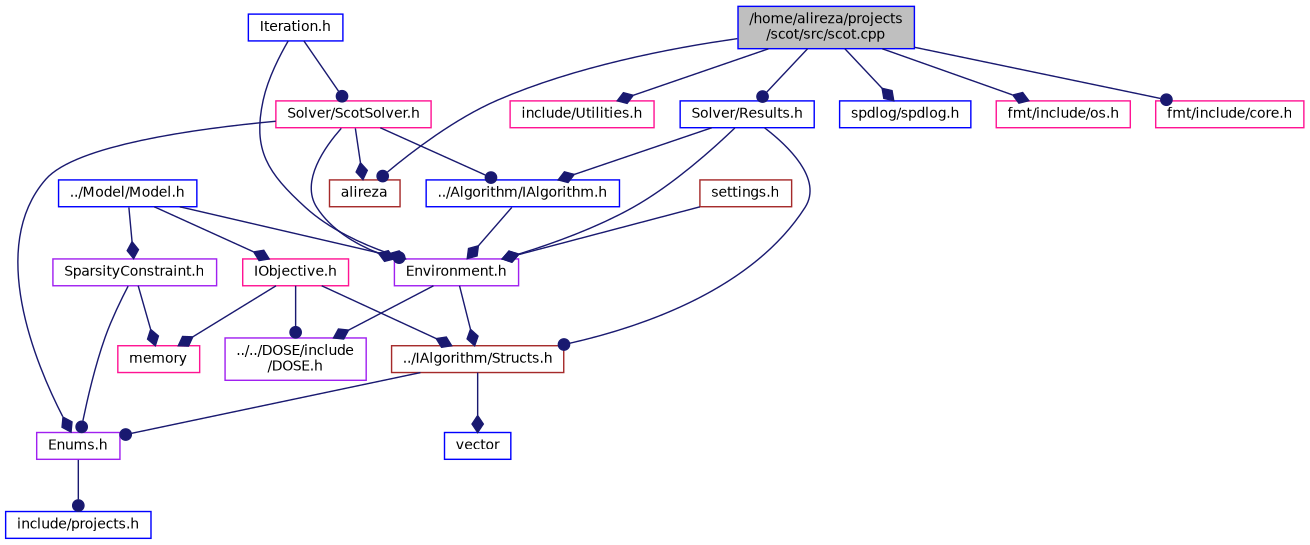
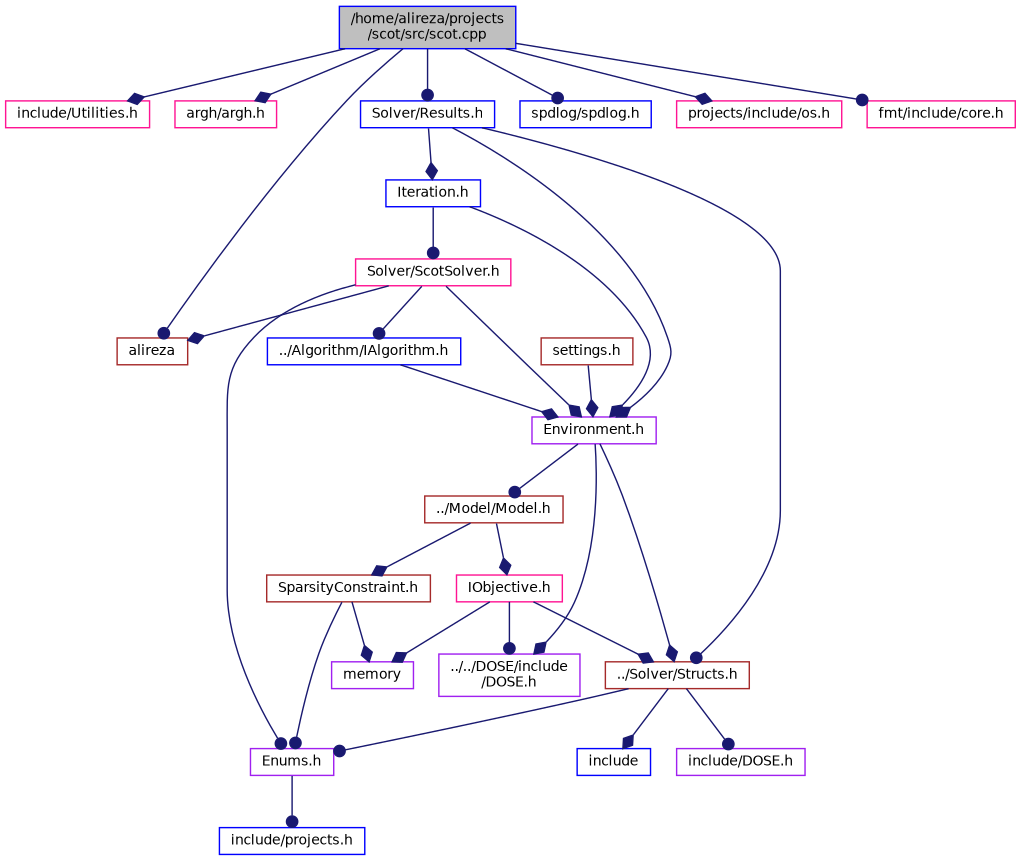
(864, 69) -> (509, 72)
none -> (226, 114)
(1063, 114) -> (759, 114)
(643, 151) -> (430, 145)
(43, 184) -> (227, 481)
(128, 193) -> (494, 509)
(287, 232) -> (549, 466)
(135, 272) -> (349, 588)
(159, 359) -> (373, 675)
(478, 359) -> (677, 675)
(478, 446) -> (614, 762)
none -> (741, 762)
